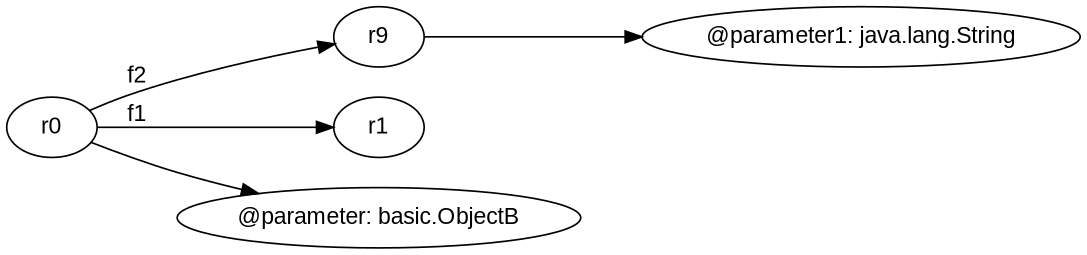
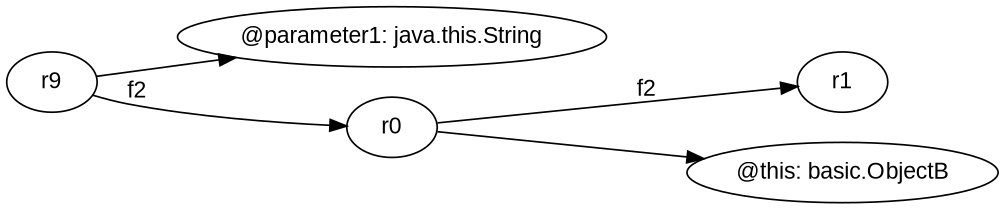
(861, 37) -> (392, 37)
(202, 73) -> (211, 116)
(137, 115) -> (647, 90)
(379, 218) -> (843, 173)
